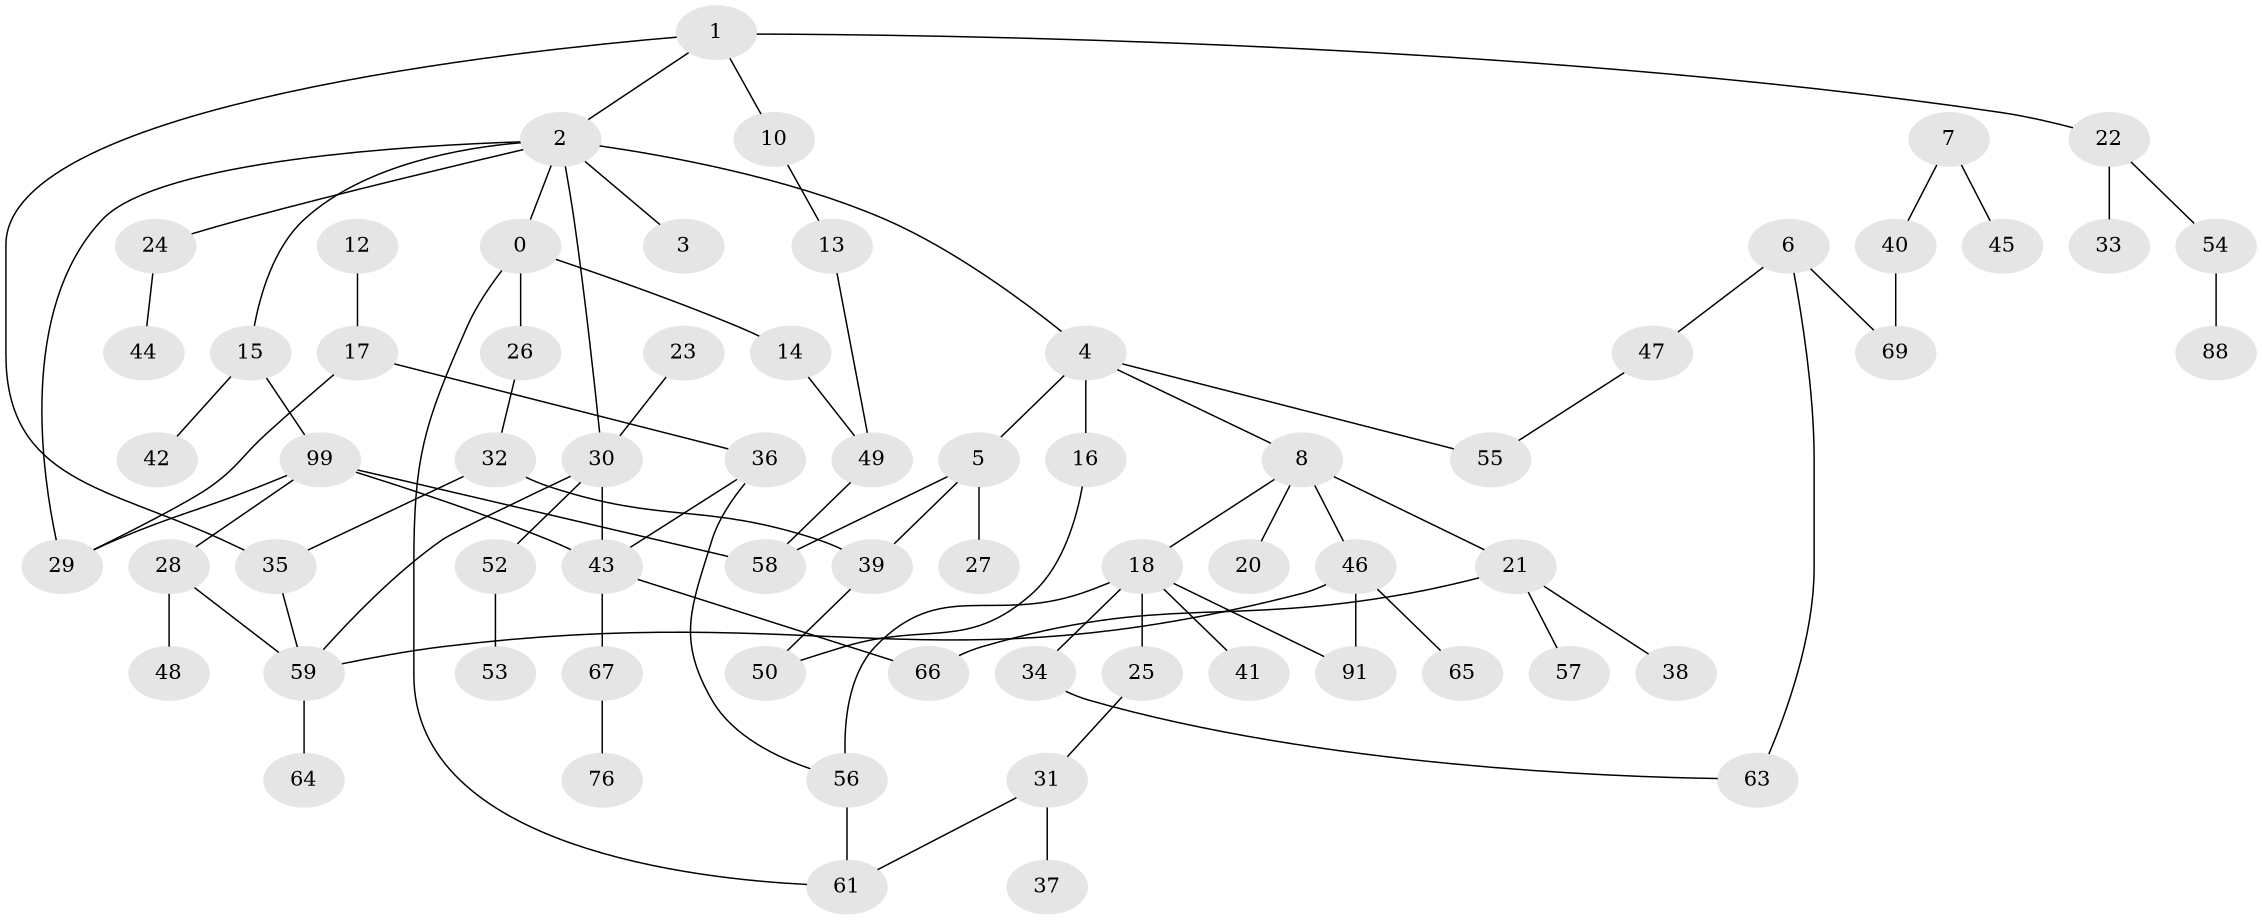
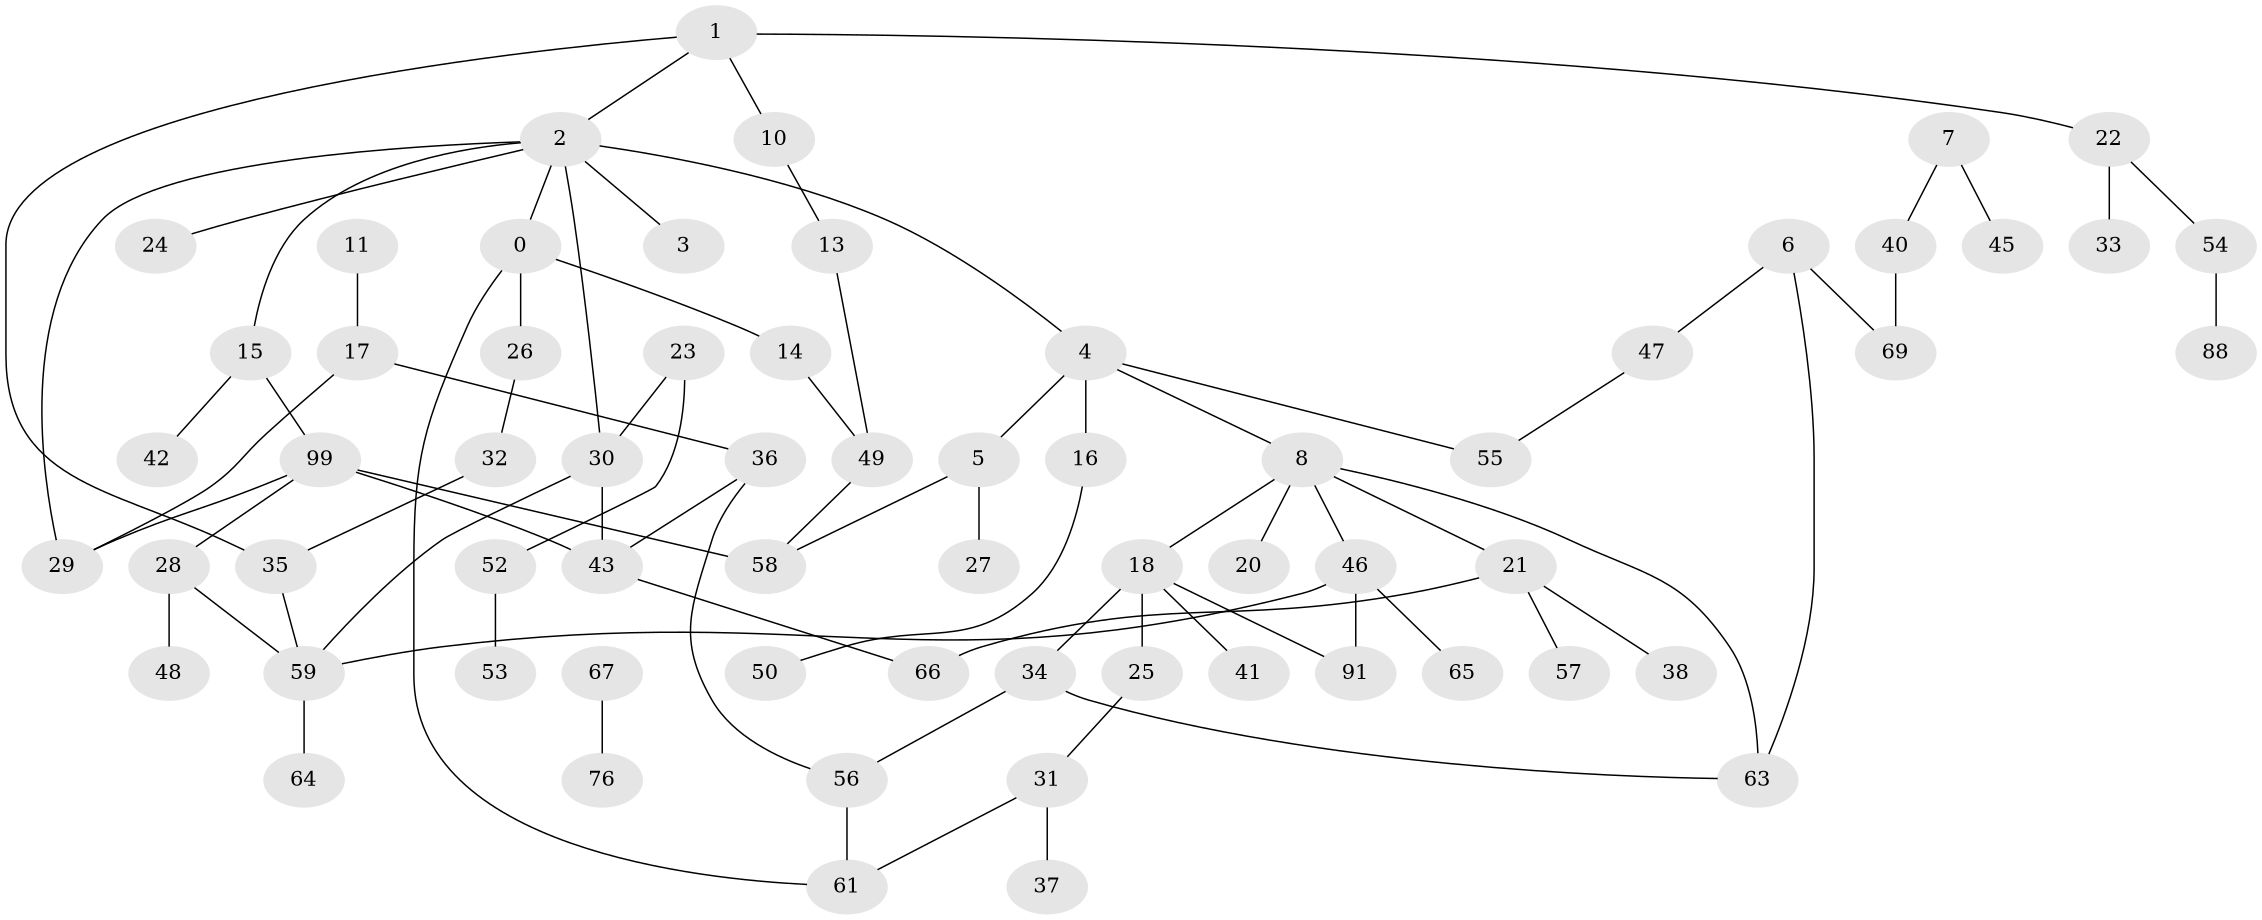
(357, 246) -> (357, 246)
(144, 353) -> none
(555, 507) -> (642, 494)
none -> (1600, 554)
(872, 567) -> none
(932, 611) -> (941, 727)
(602, 620) -> none
